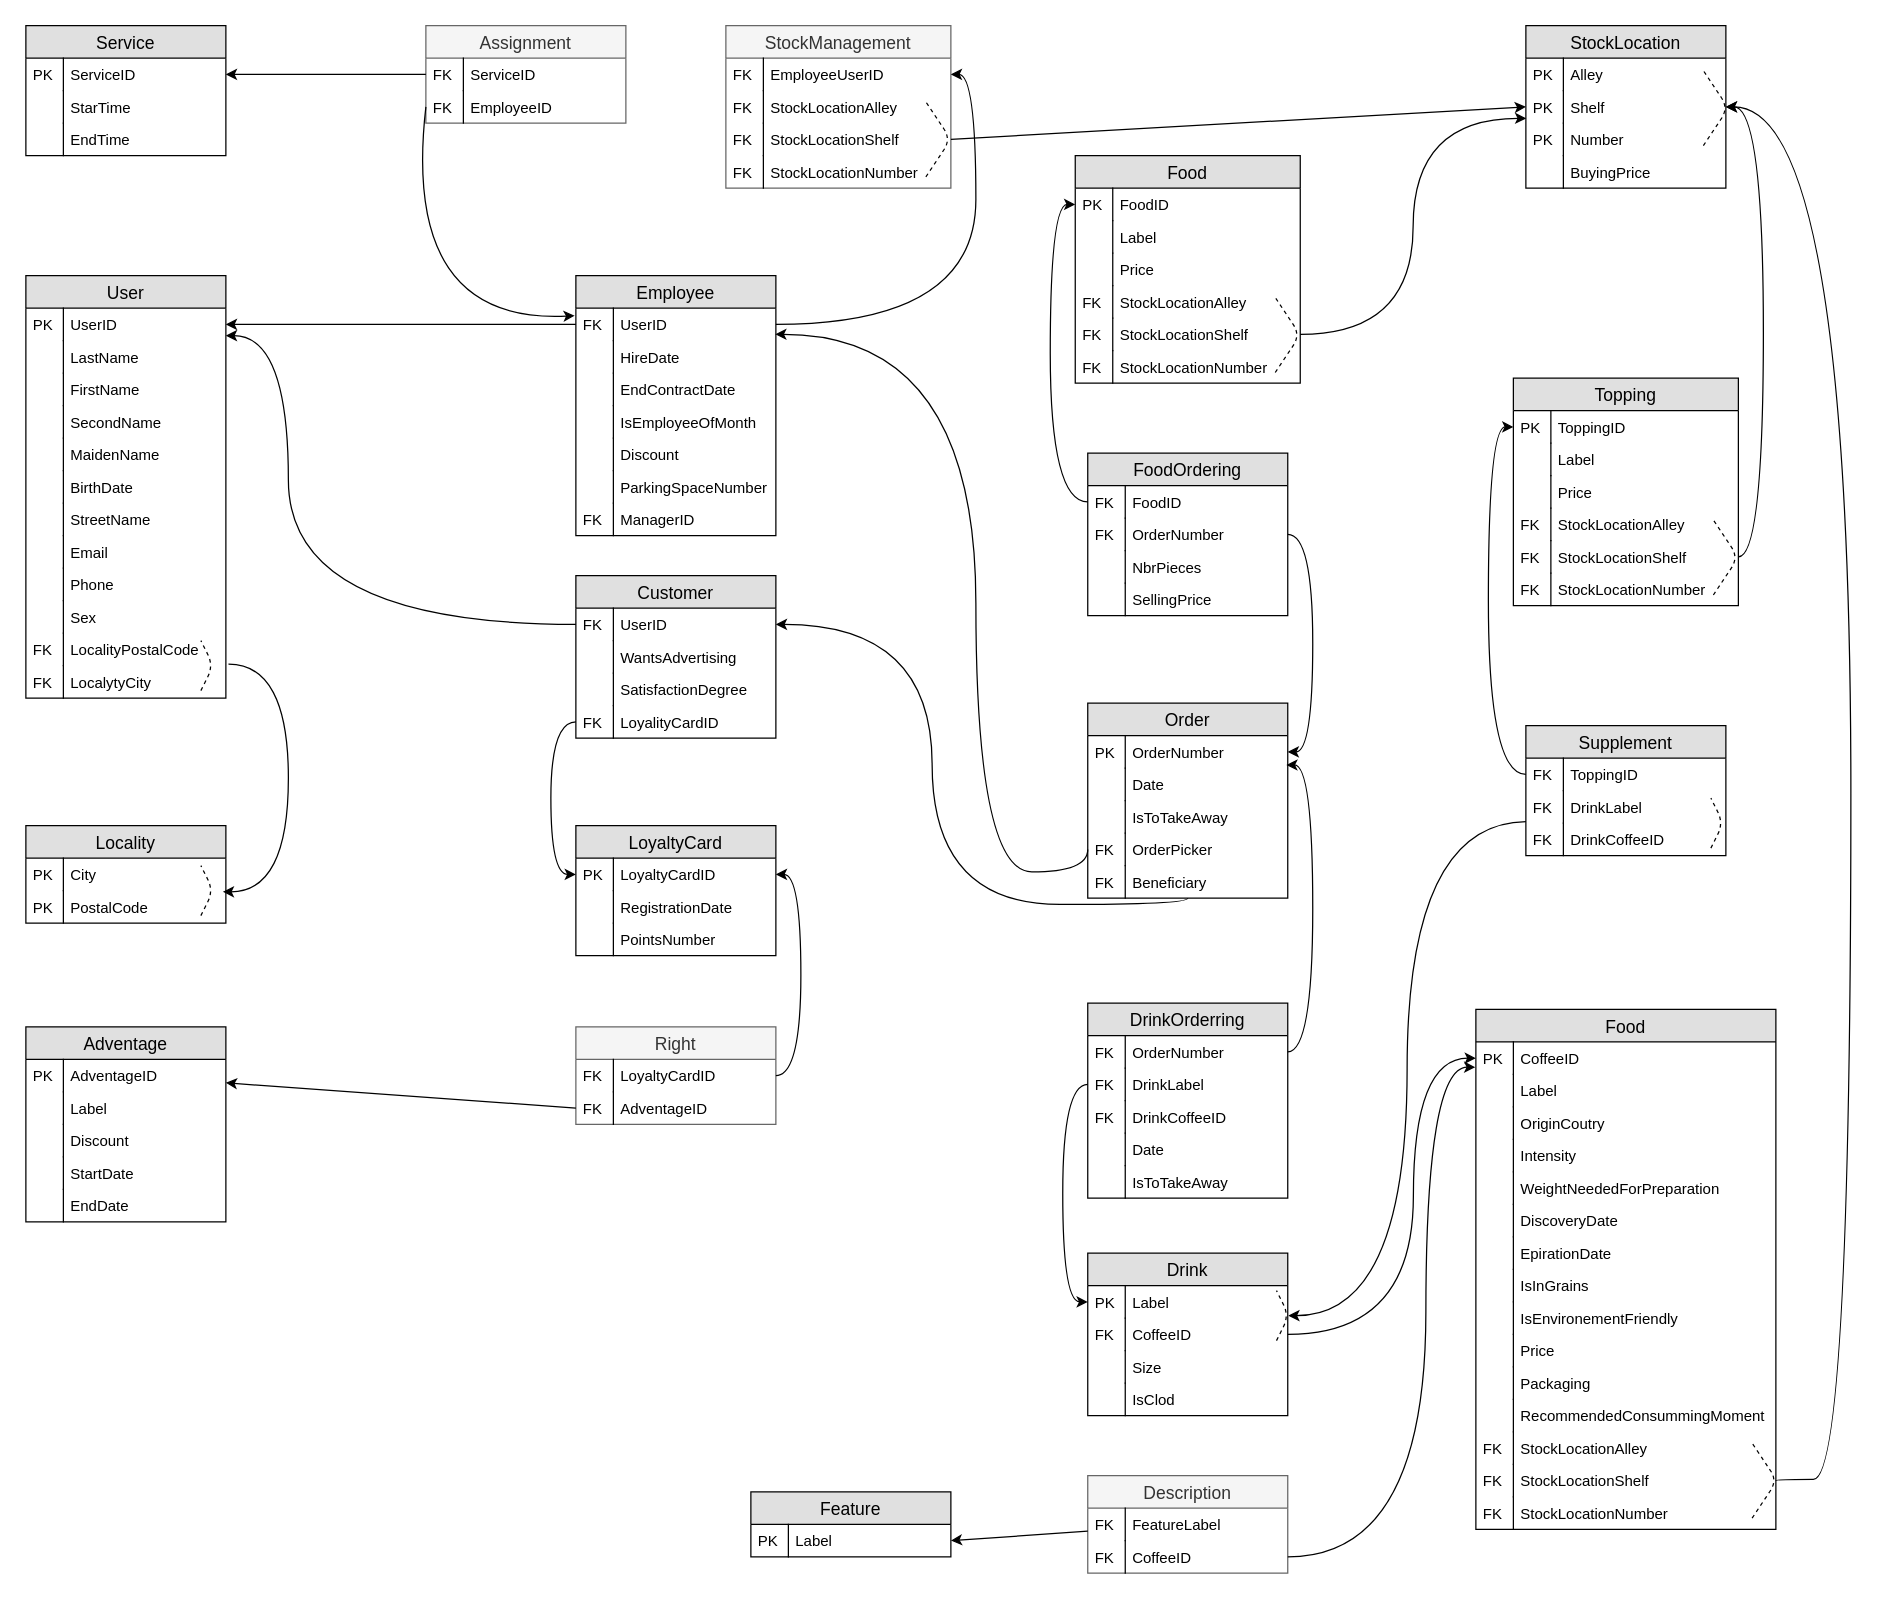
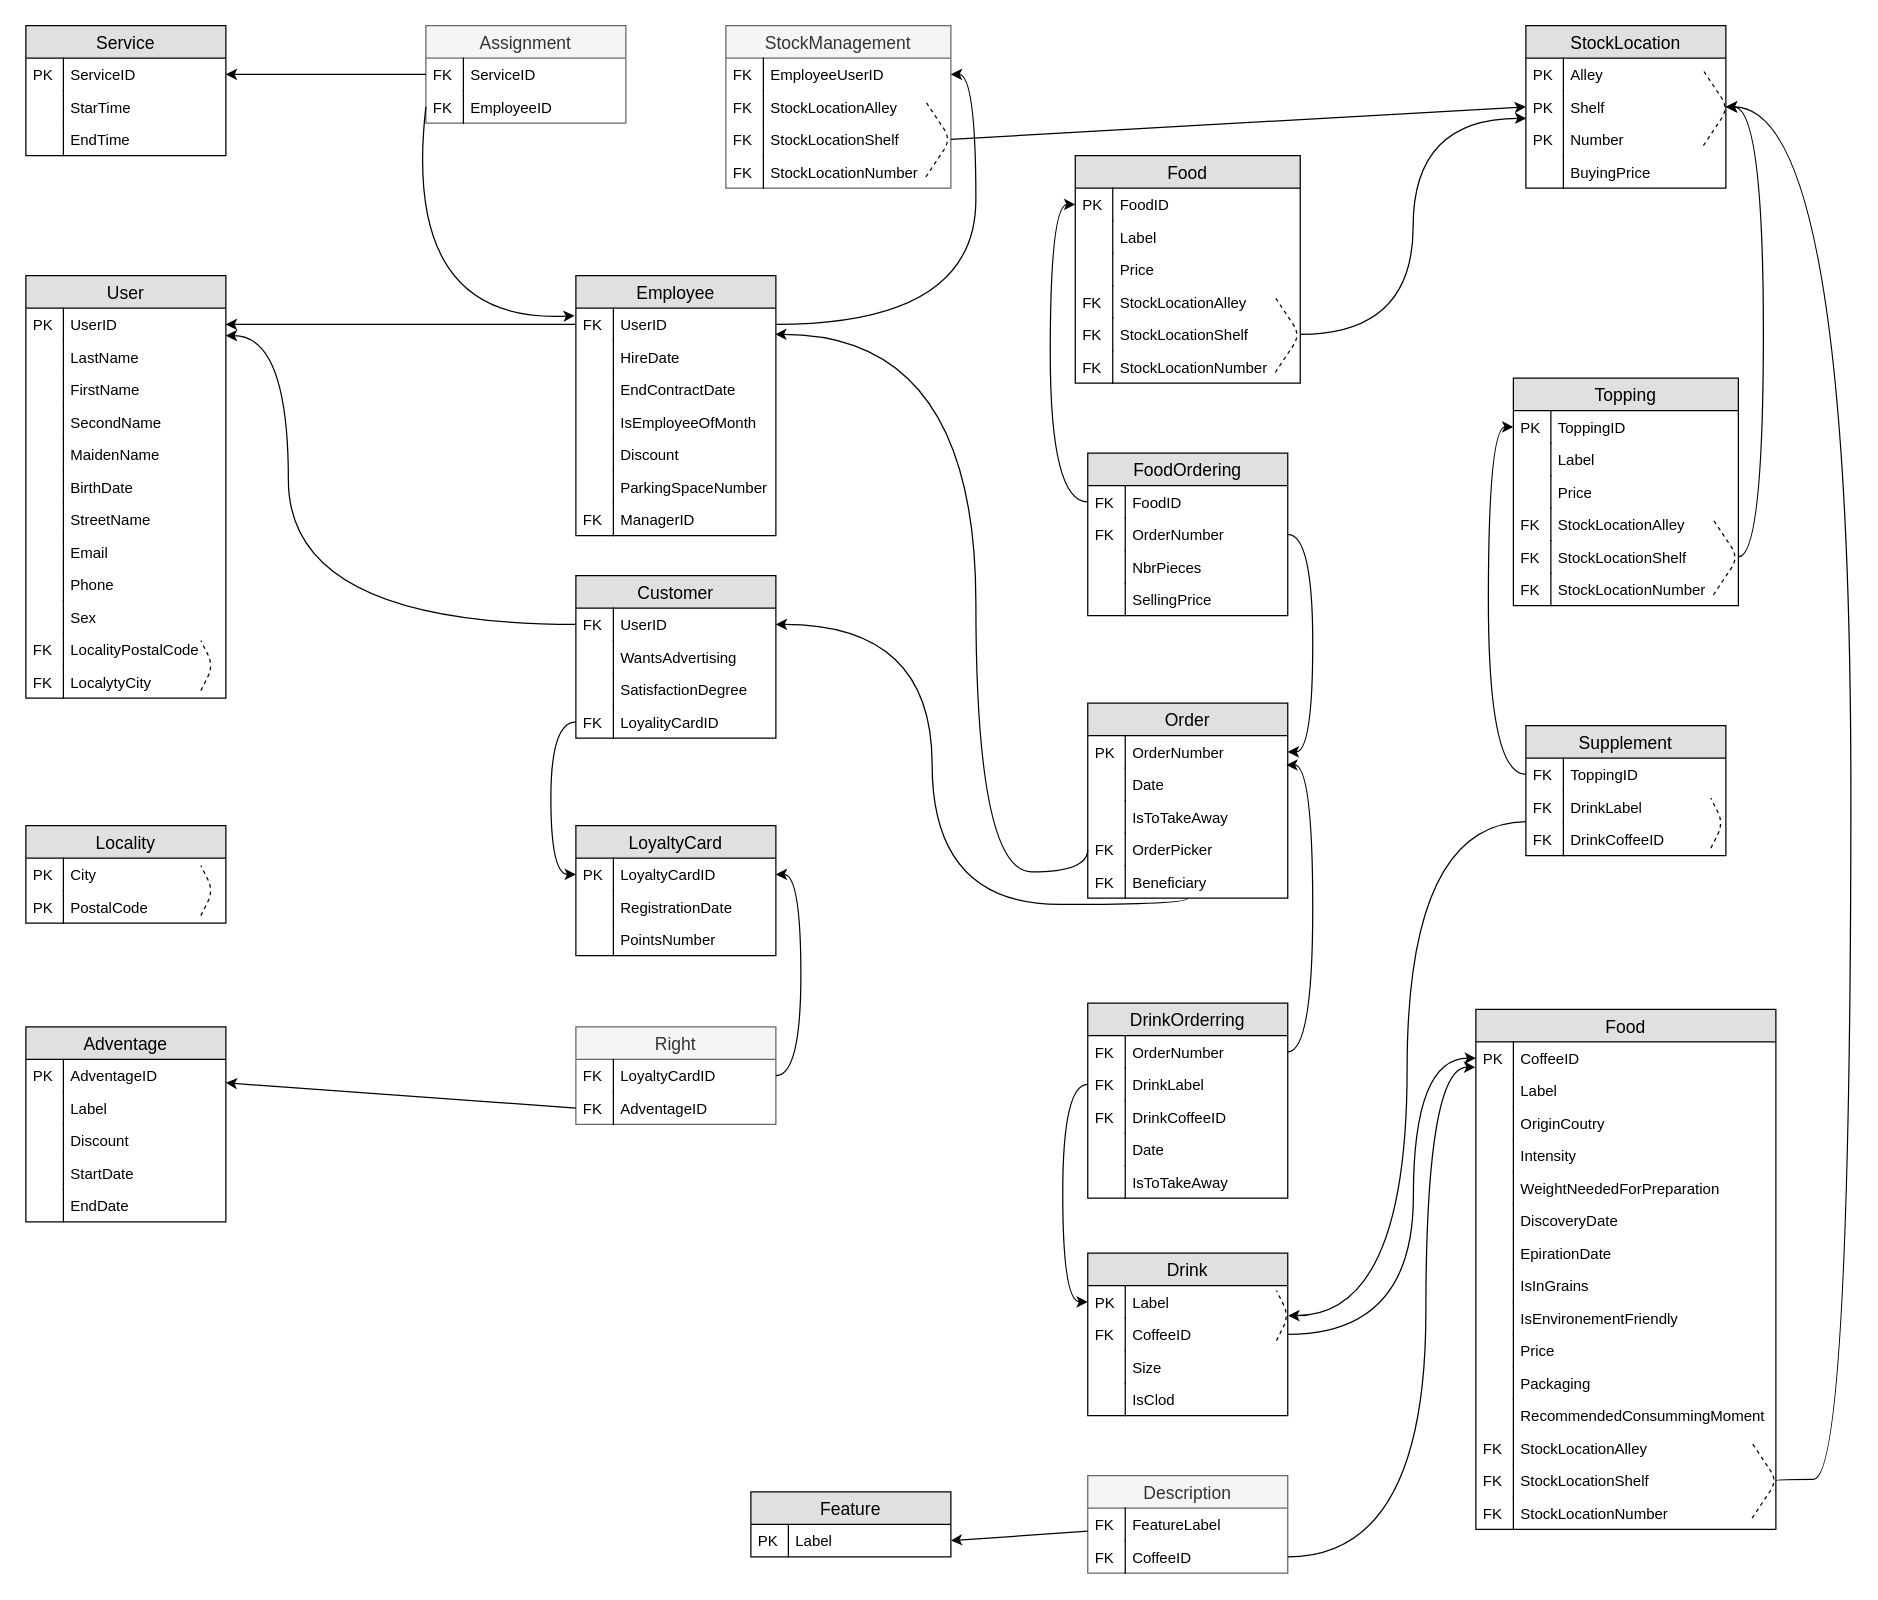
(288, 777) -> none
